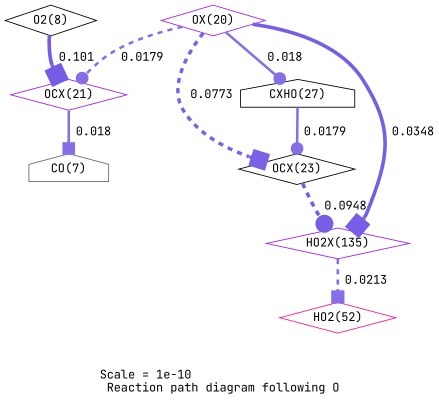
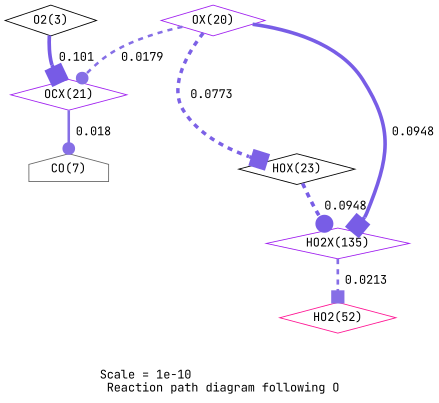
(51, 20) -> (51, 20)
(298, 95) -> none
(69, 127) -> (69, 127)
(410, 132) -> (410, 132)
(297, 169) -> (297, 169)
